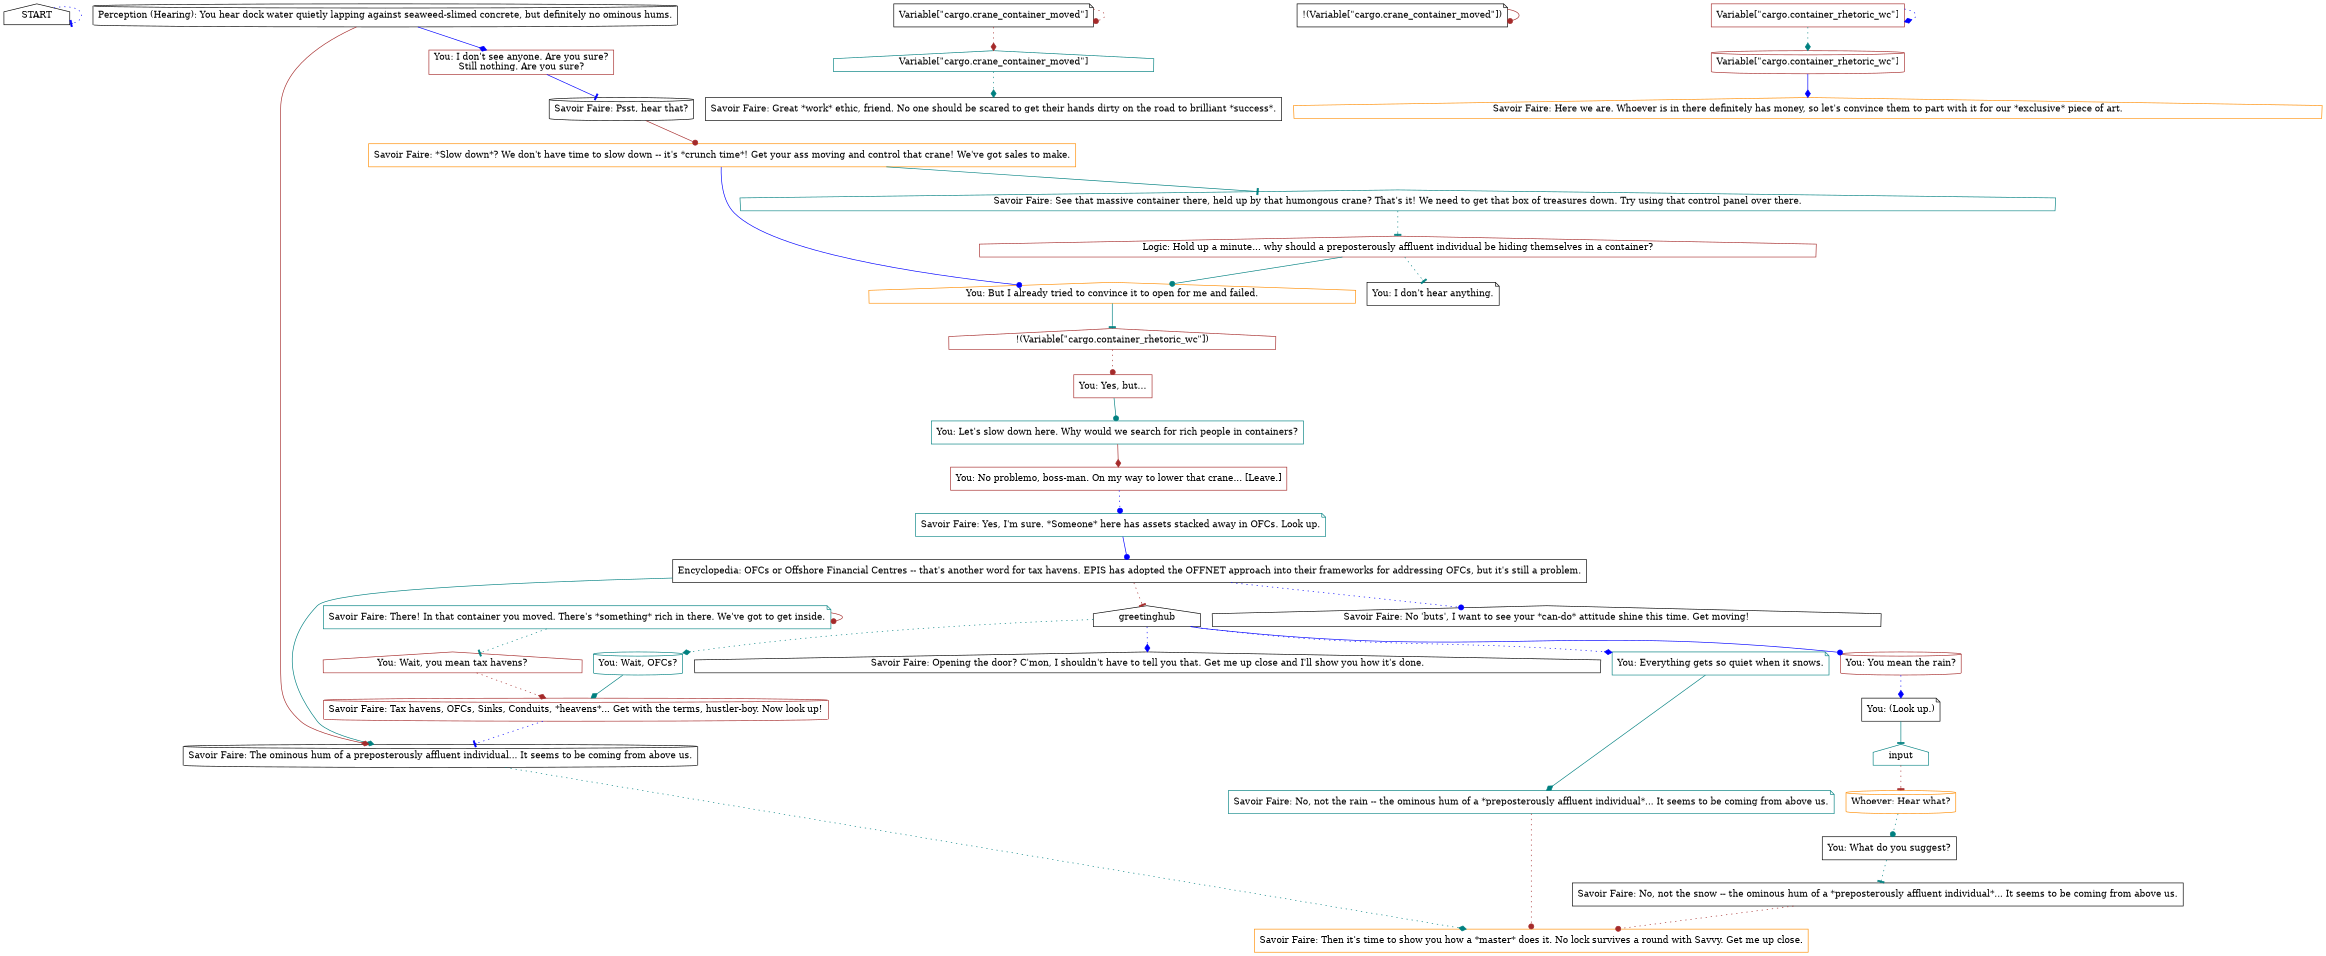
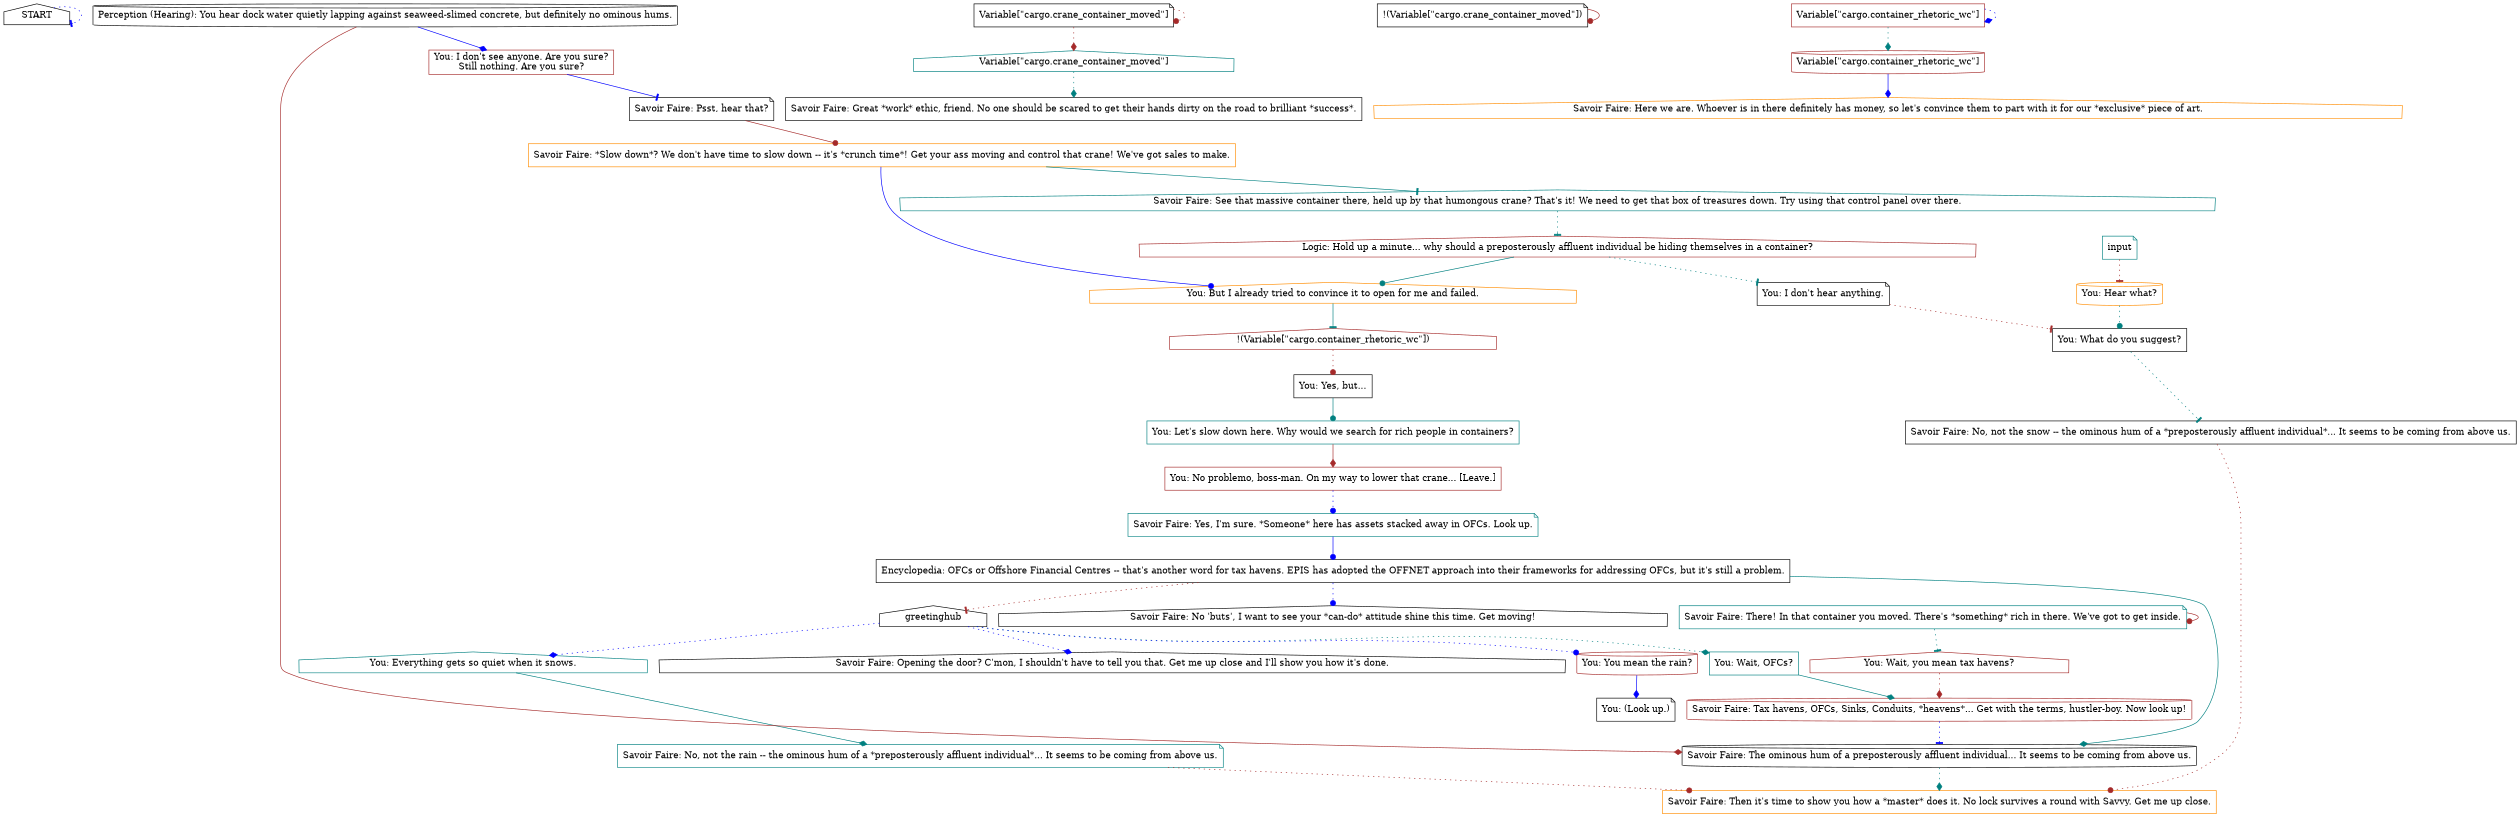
(621, 109) -> (702, 109)
none -> (1969, 317)
(1113, 386) -> (1333, 386)
(1514, 641) -> (1410, 641)
(638, 663) -> (1754, 663)
(1721, 663) -> (473, 663)
(1901, 683) -> (1637, 683)
(1901, 731) -> none
(1901, 756) -> (2120, 248)
(1901, 802) -> (2120, 294)
